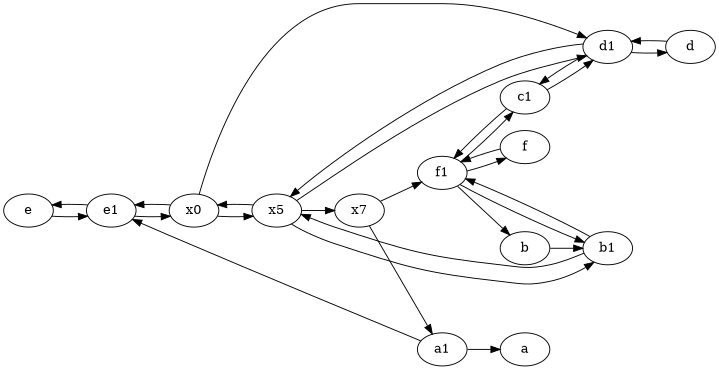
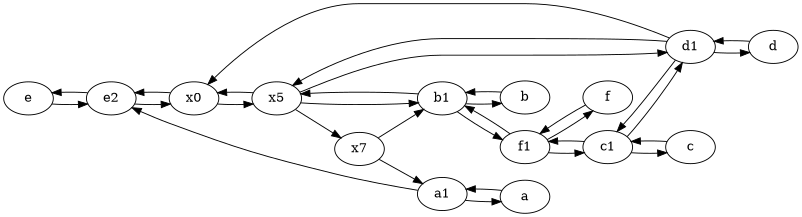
(338, 7) -> (434, 4)
none -> (691, 147)
none -> (489, 189)
(397, 194) -> (397, 126)
(480, 207) -> (479, 104)
(111, 211) -> (111, 98)
